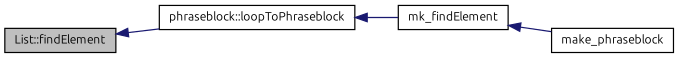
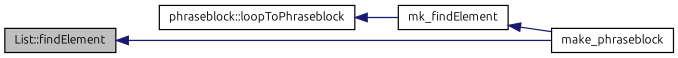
(144, 31) -> (340, 40)
